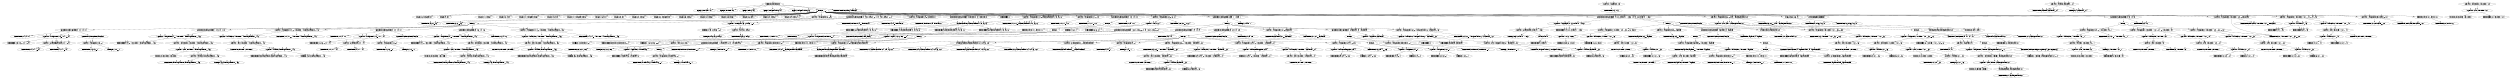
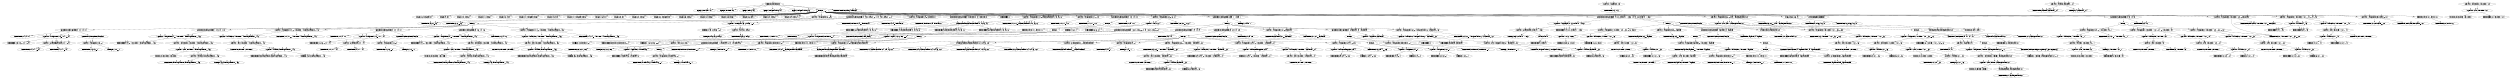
none -> (463, 17)
(972, 24) -> (972, 24)
